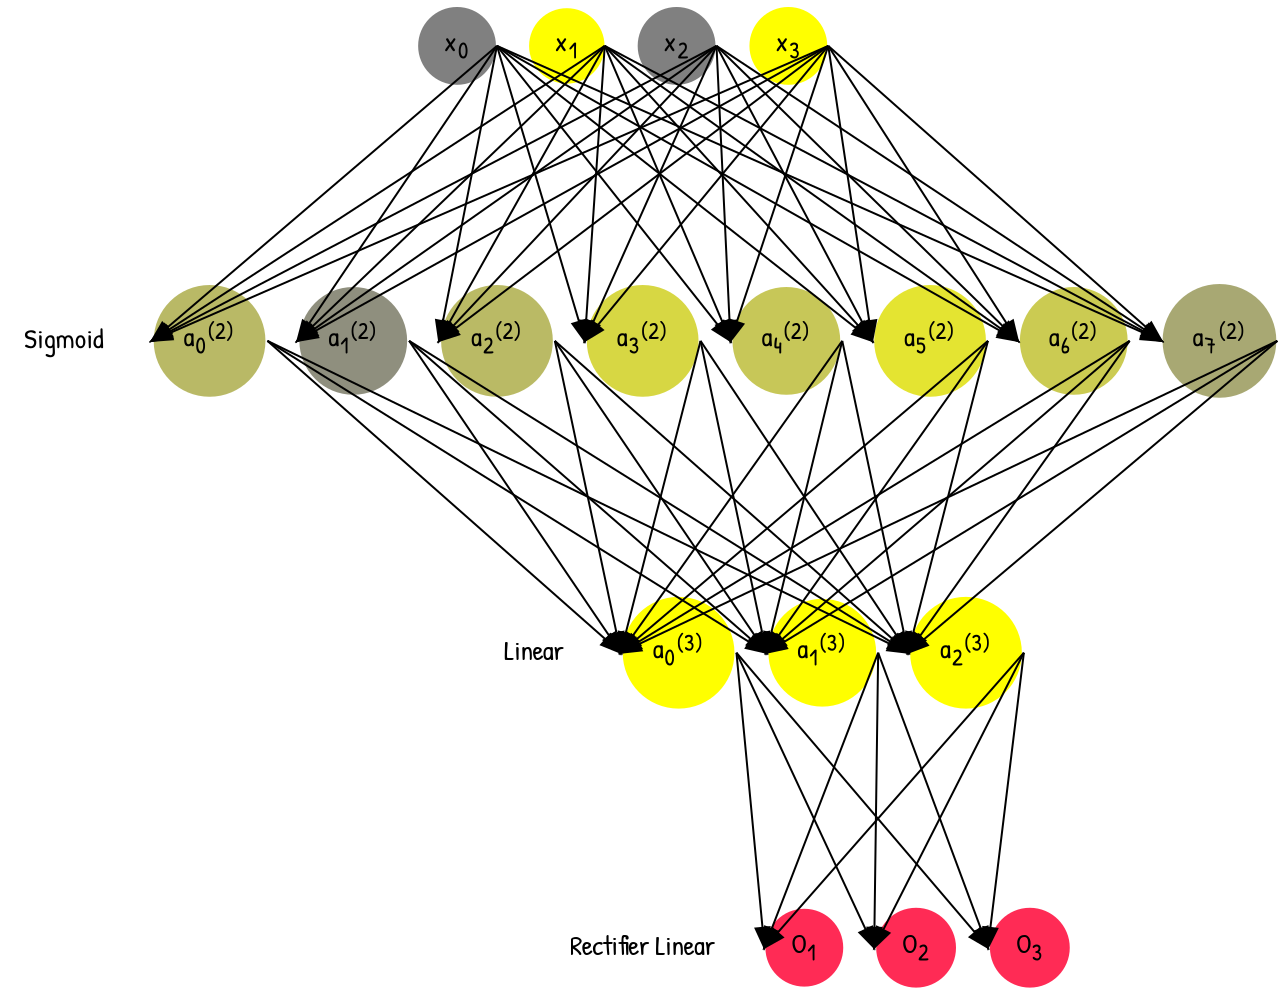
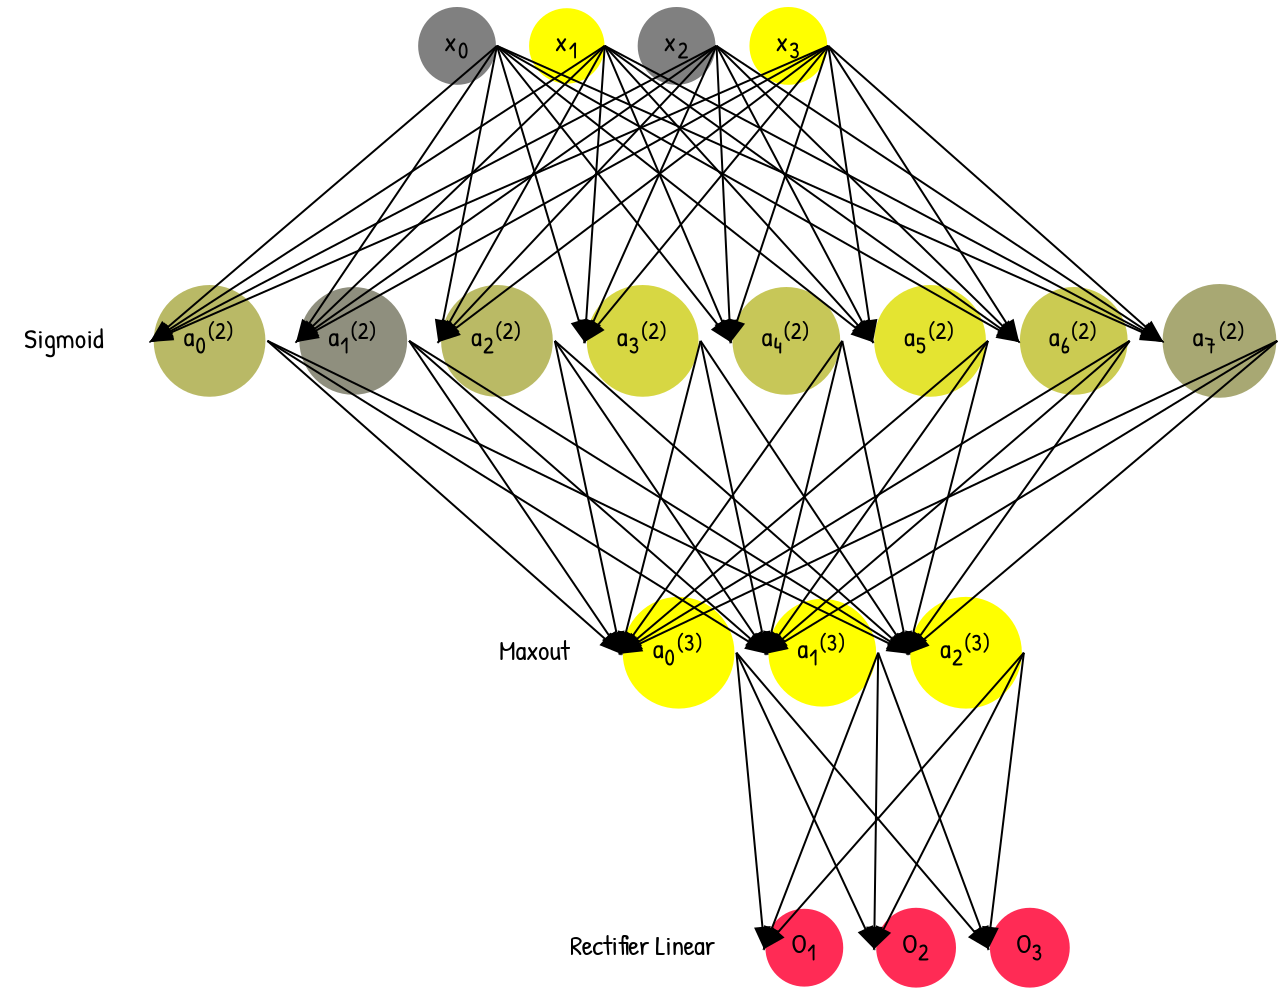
(535, 653) -> (535, 653)
